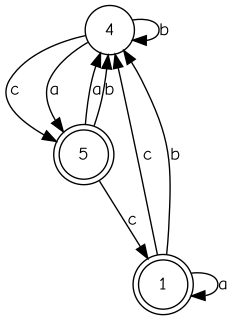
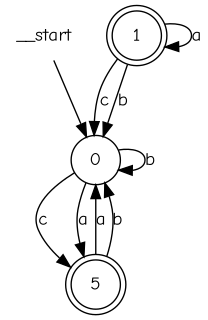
(110, 30) -> (96, 160)
none -> (44, 36)
(120, 214) -> none
